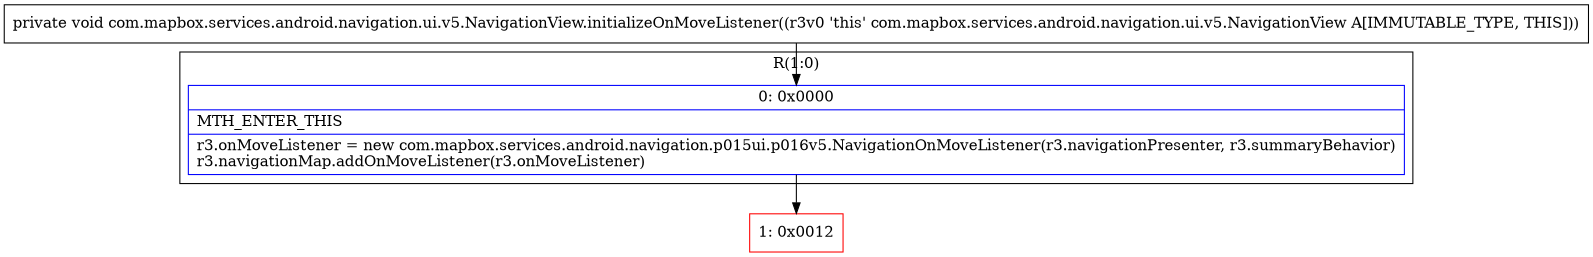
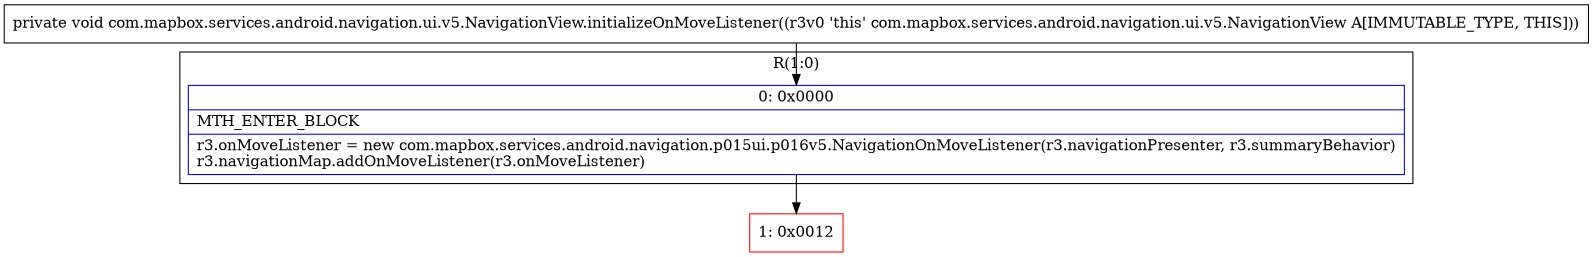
(270, 121) -> (279, 121)
